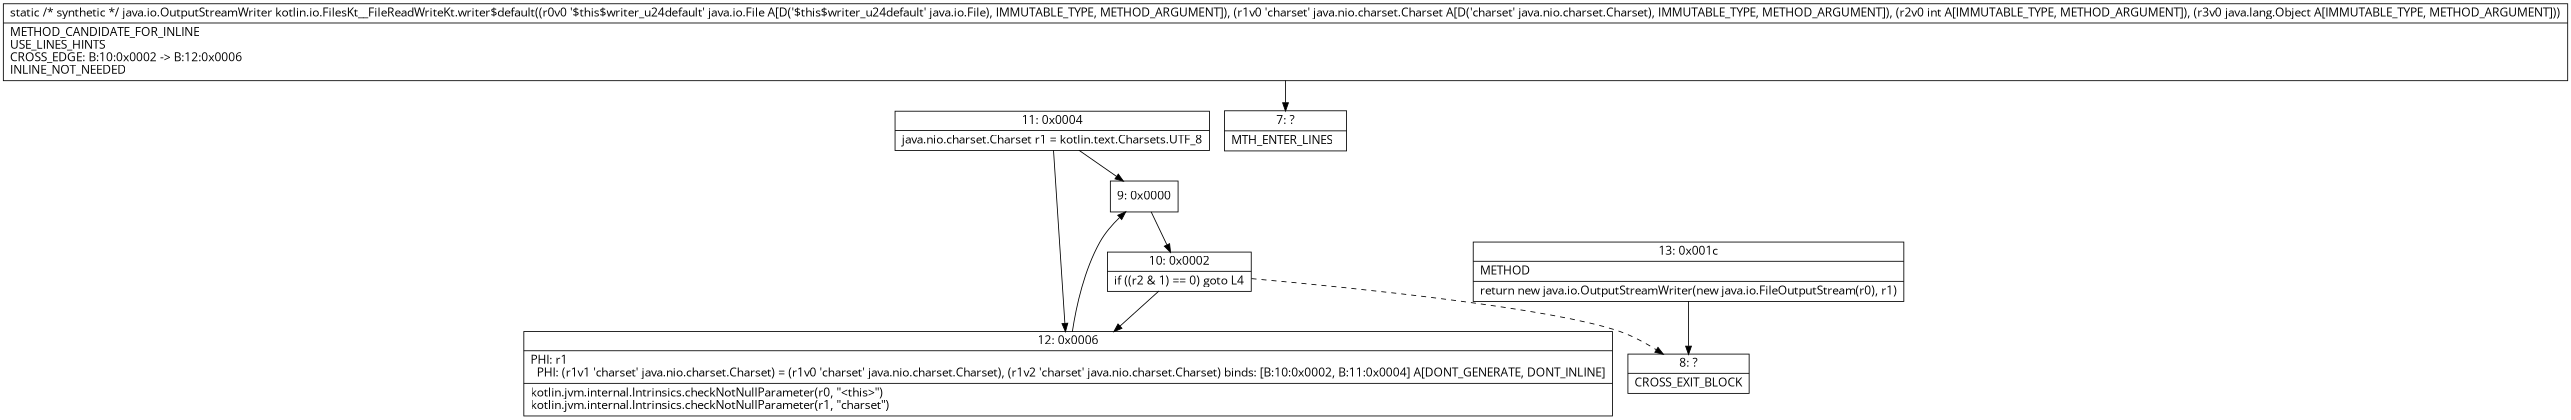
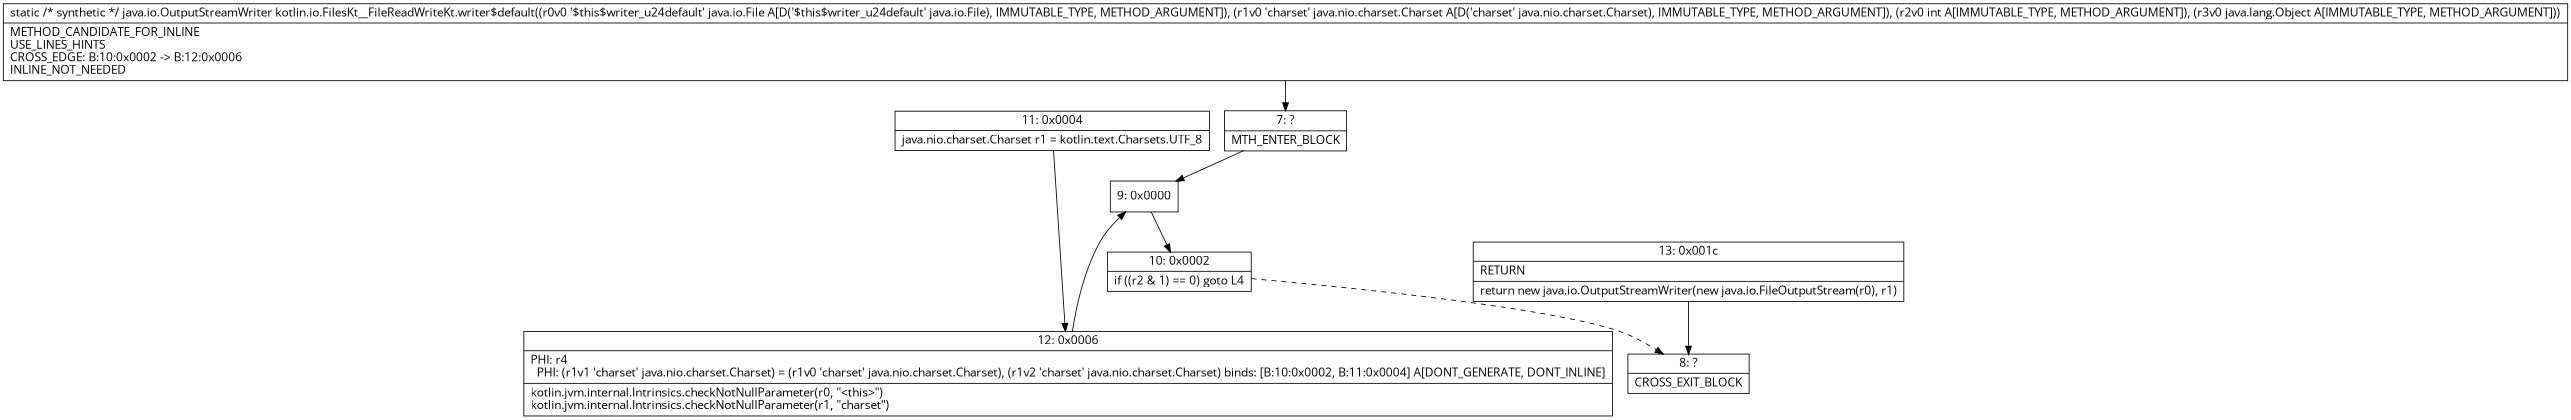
(1282, 140) -> (1286, 140)
(1098, 163) -> (1214, 164)
(1505, 271) -> (1503, 271)
(1139, 309) -> none
(551, 360) -> (551, 360)
